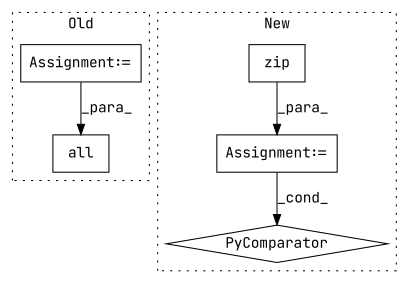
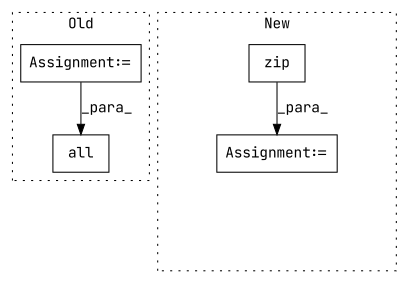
(277, 244) -> none
